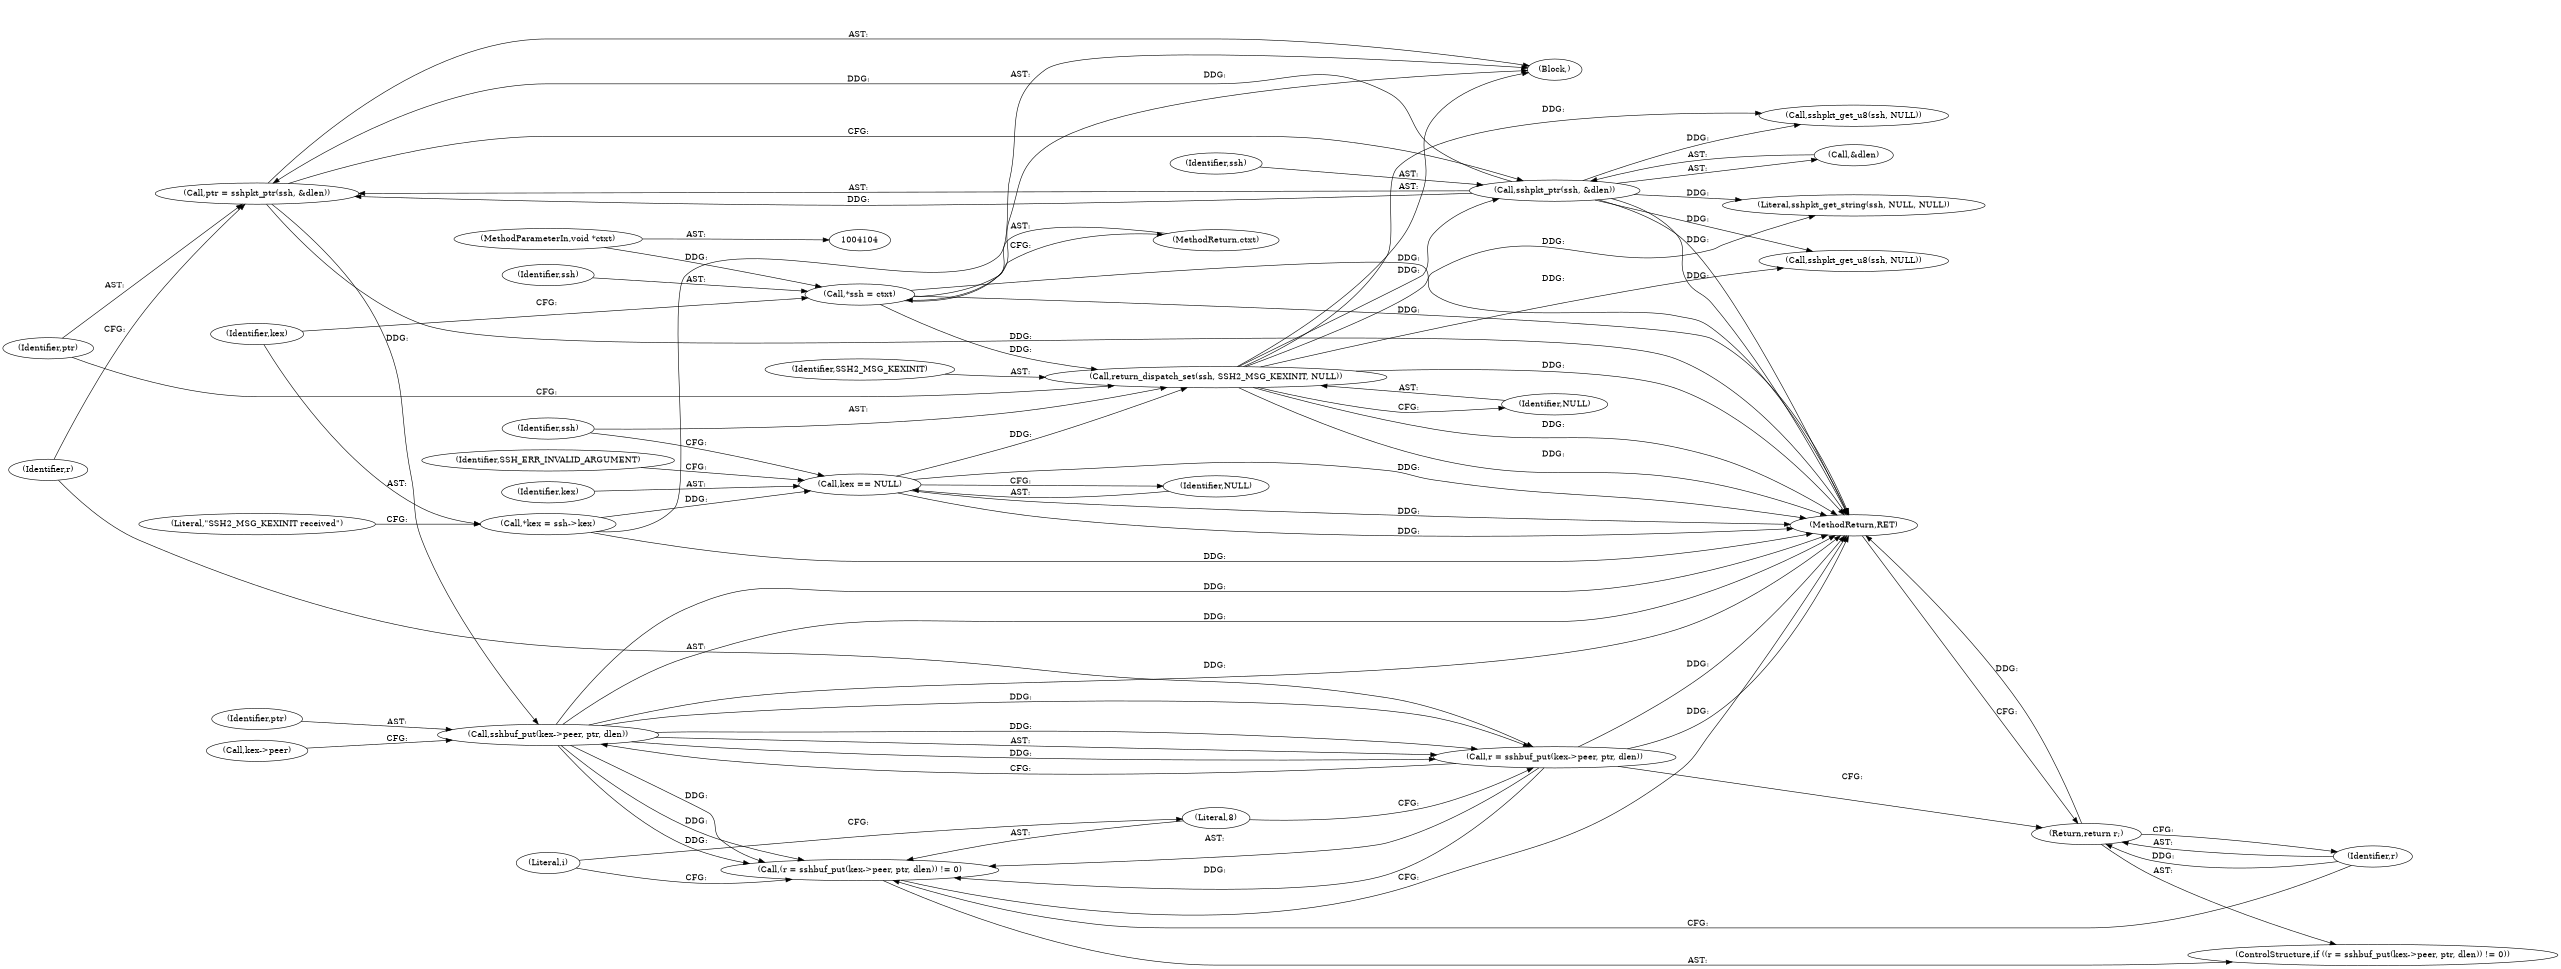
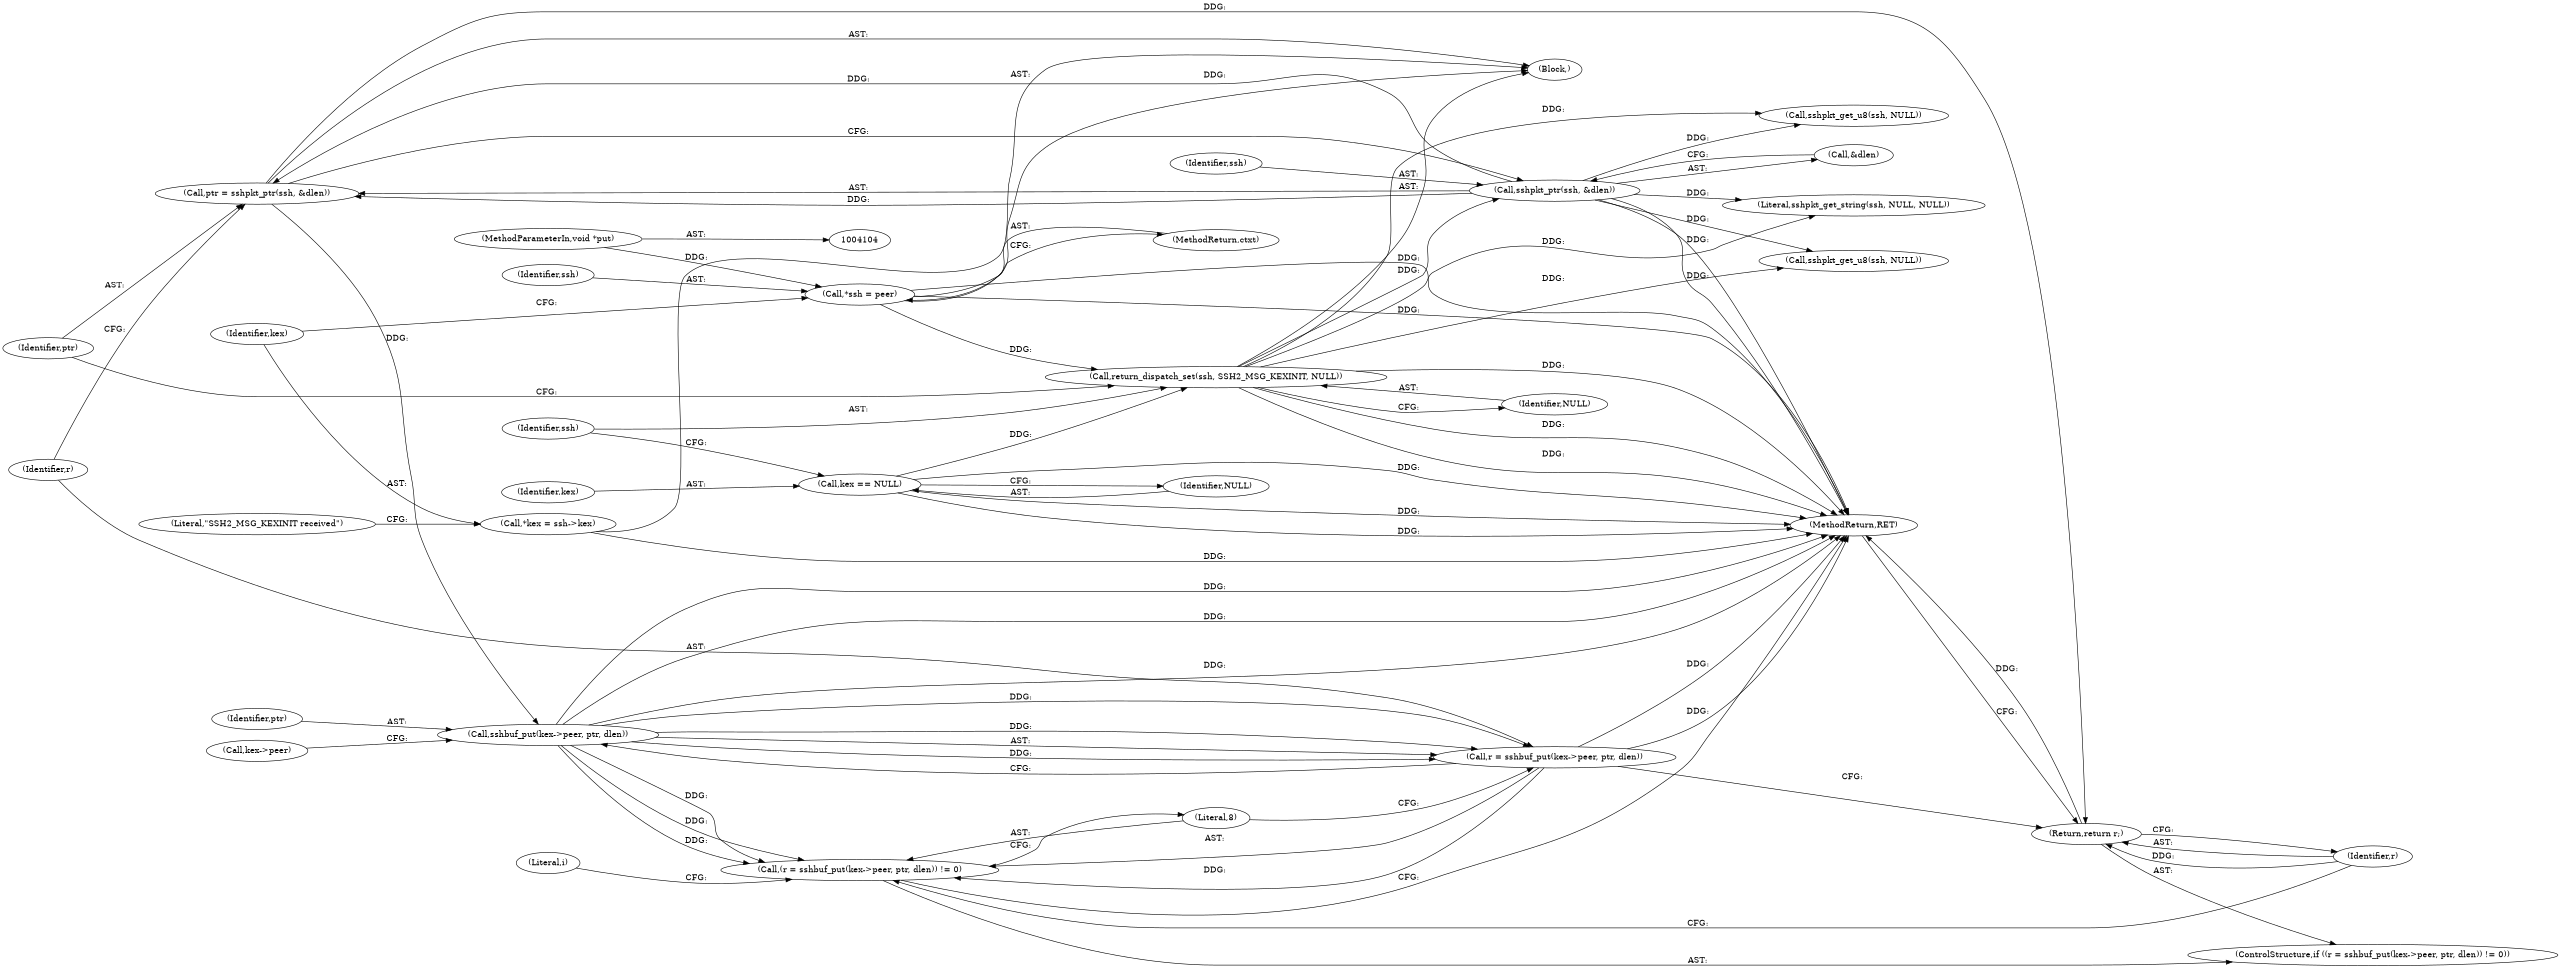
(1699, 155) -> (1699, 155)
(548, 239) -> (548, 239)
(860, 295) -> (860, 295)
(1064, 340) -> (1478, 12)
(860, 370) -> none
(548, 460) -> none
(703, 505) -> none
(877, 835) -> (1078, 824)
